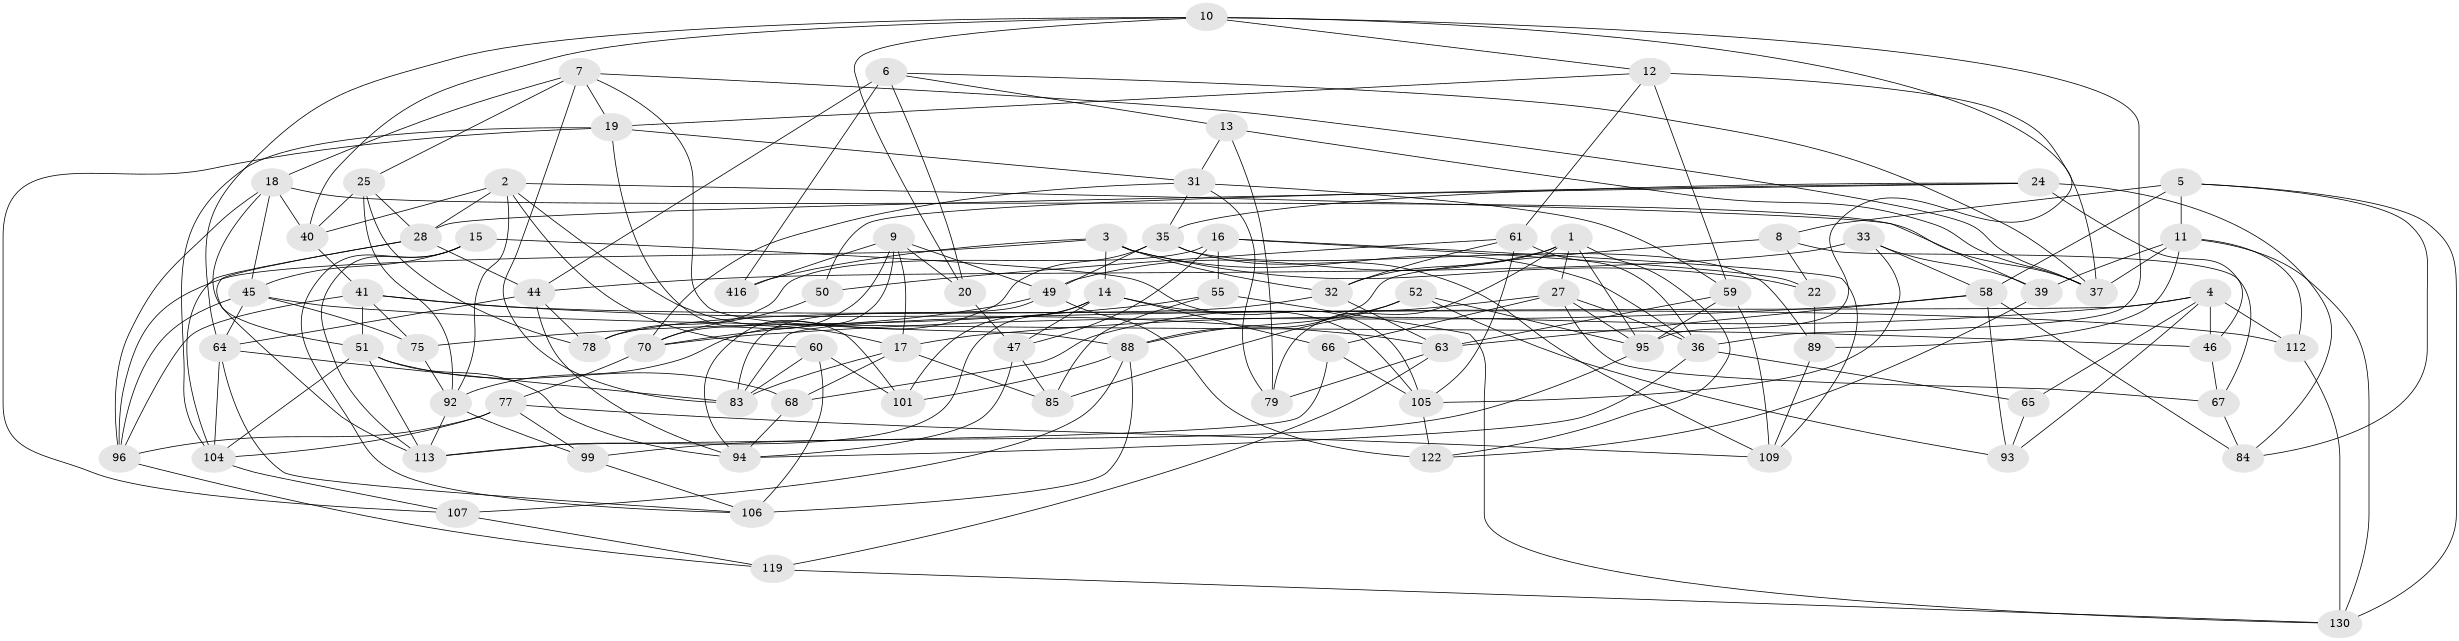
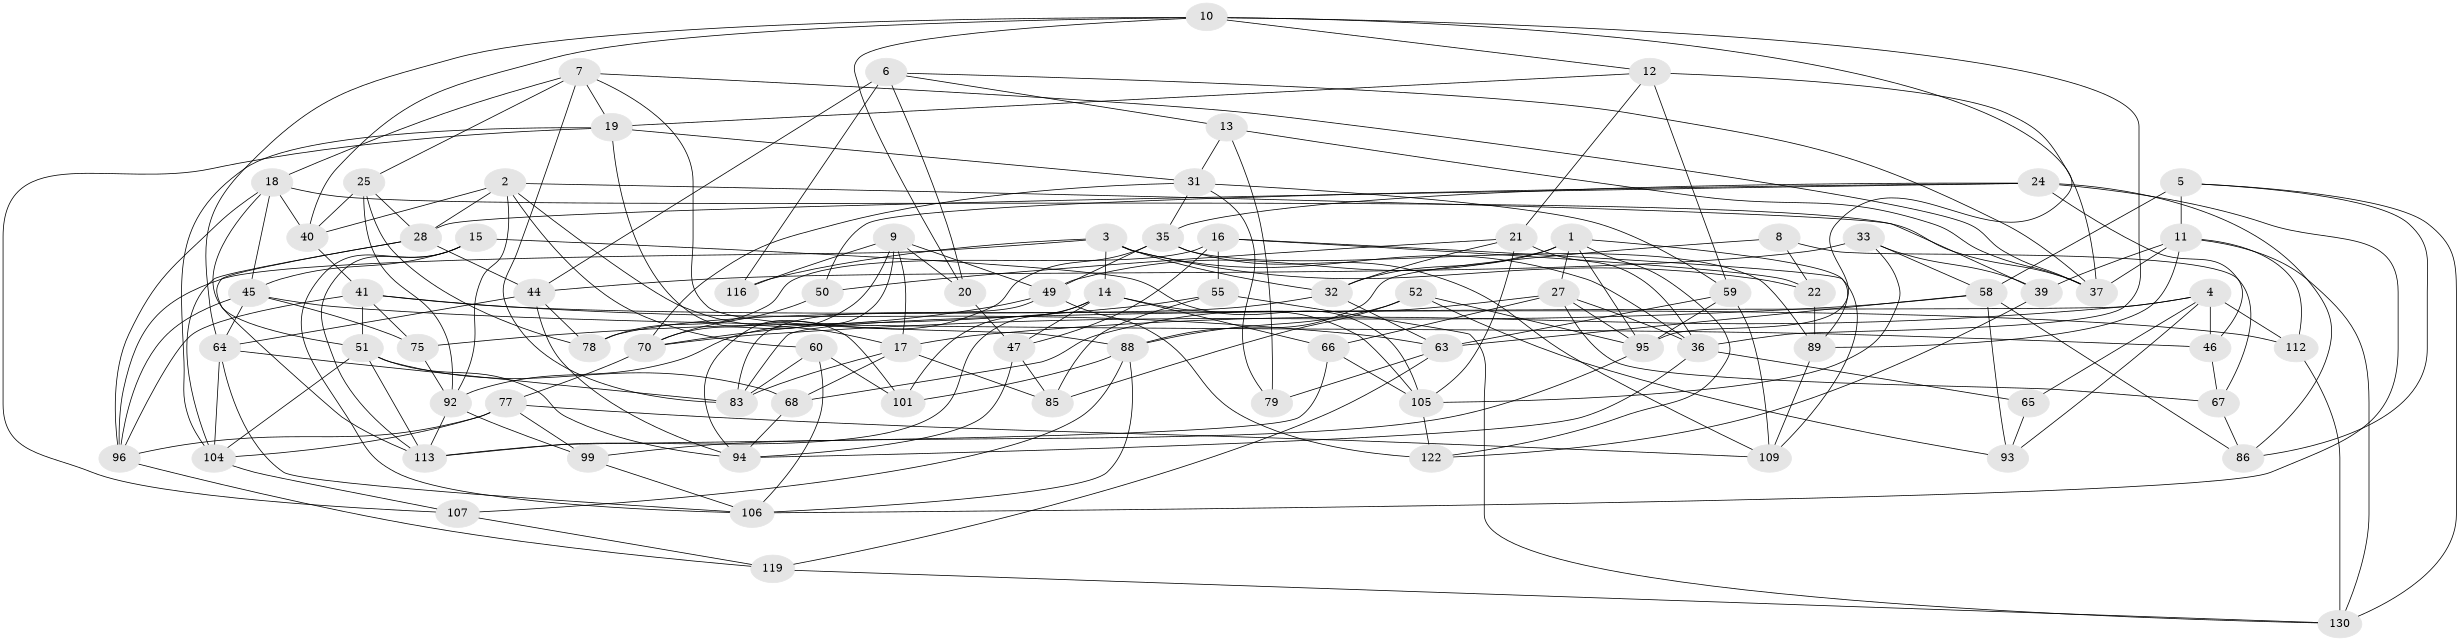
(1979, 207) -> none
(1516, 238) -> (1516, 238)
(737, 293) -> (737, 293)
(1468, 297) -> (1727, 253)
(2243, 458) -> (2243, 458)
none -> (1835, 497)
